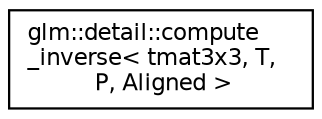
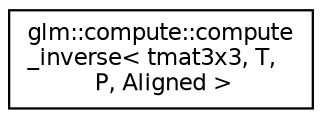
(161, 59) -> (161, 59)
